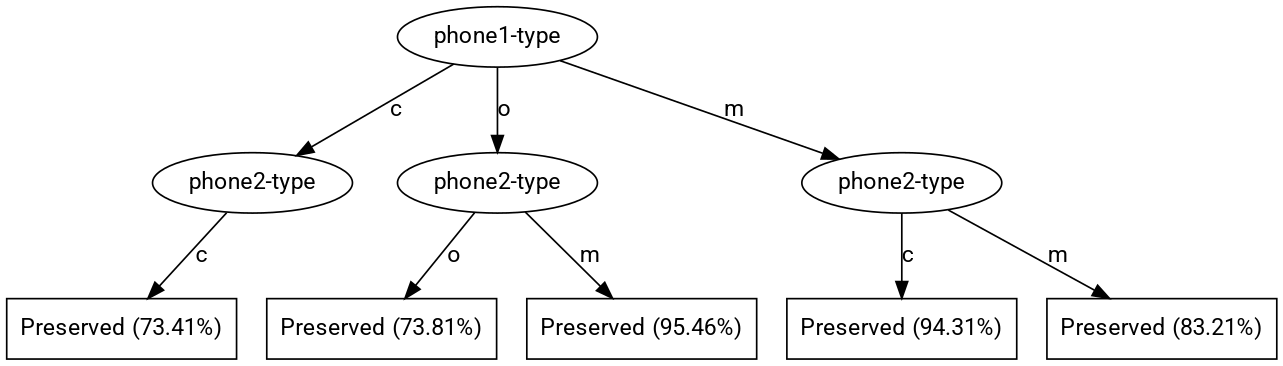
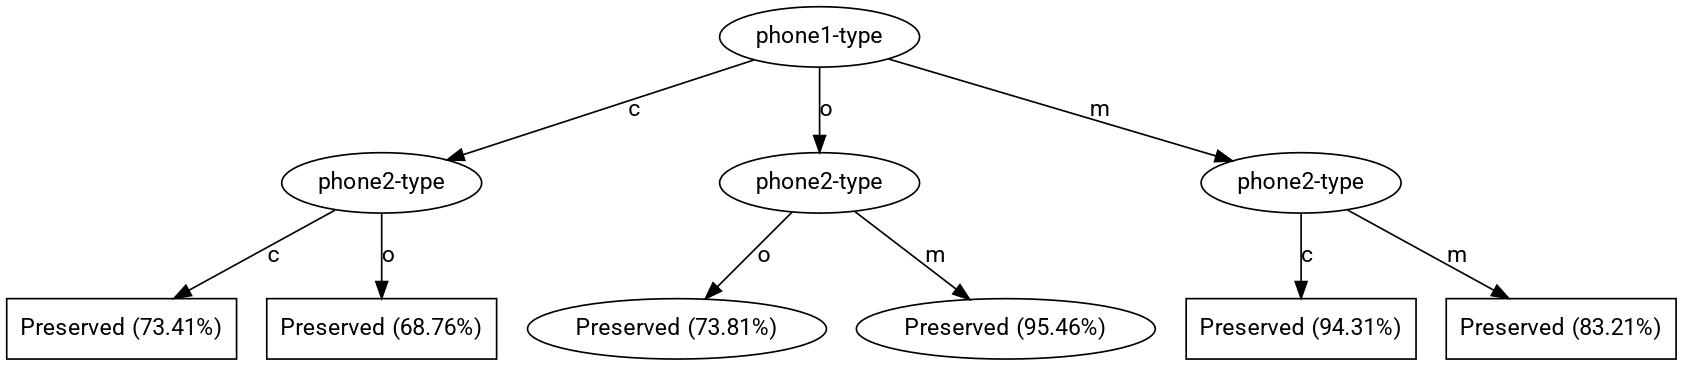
none -> (382, 329)
(382, 329) -> (677, 329)
(642, 329) -> (1006, 329)
